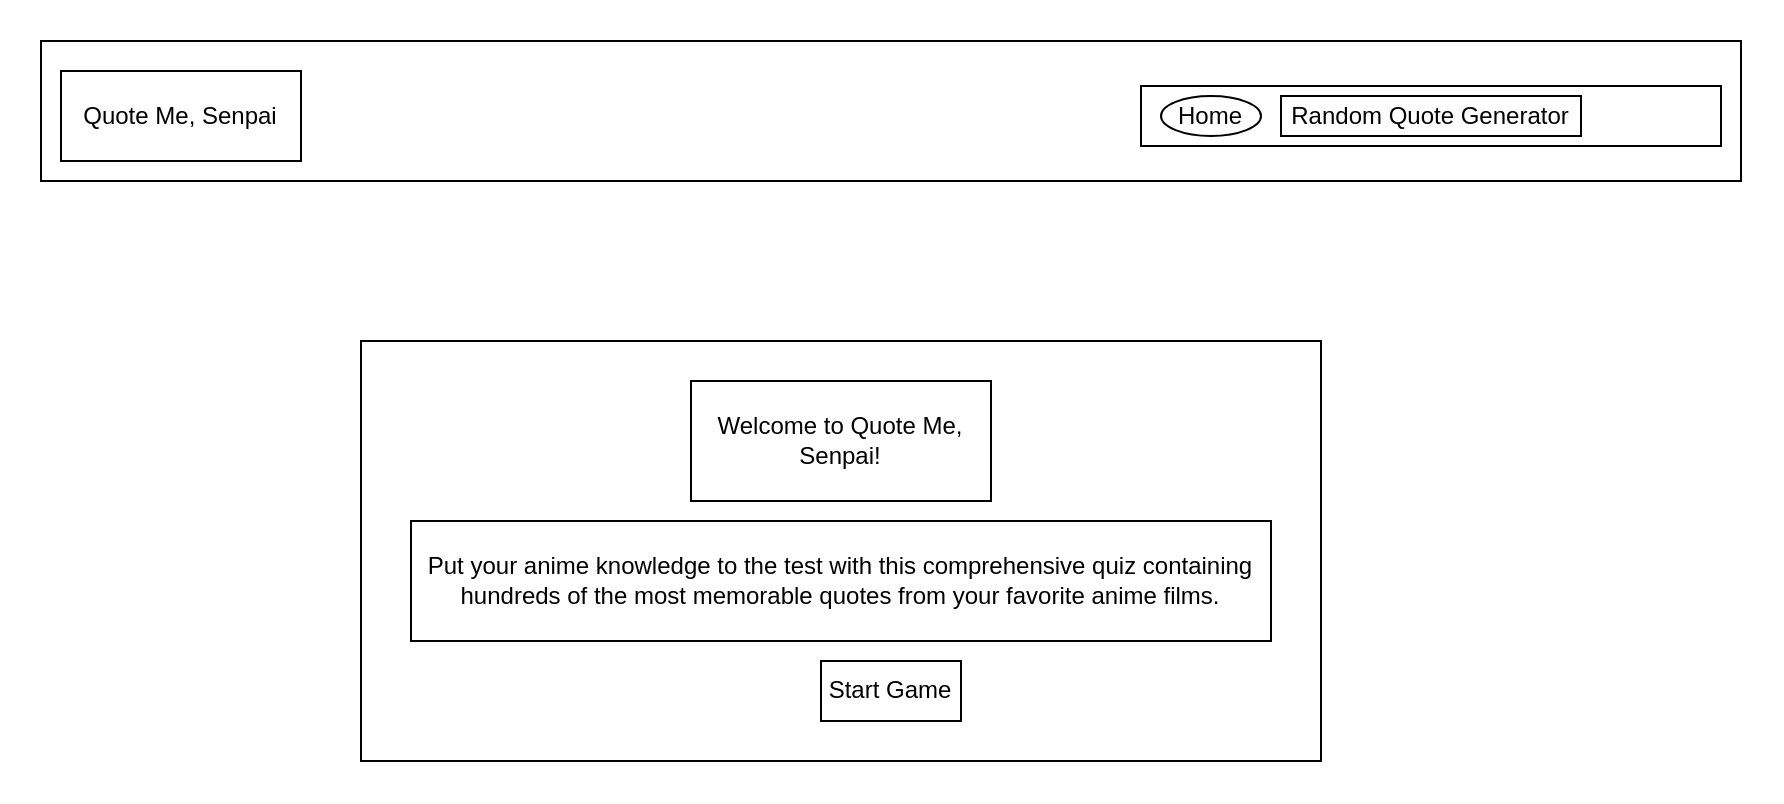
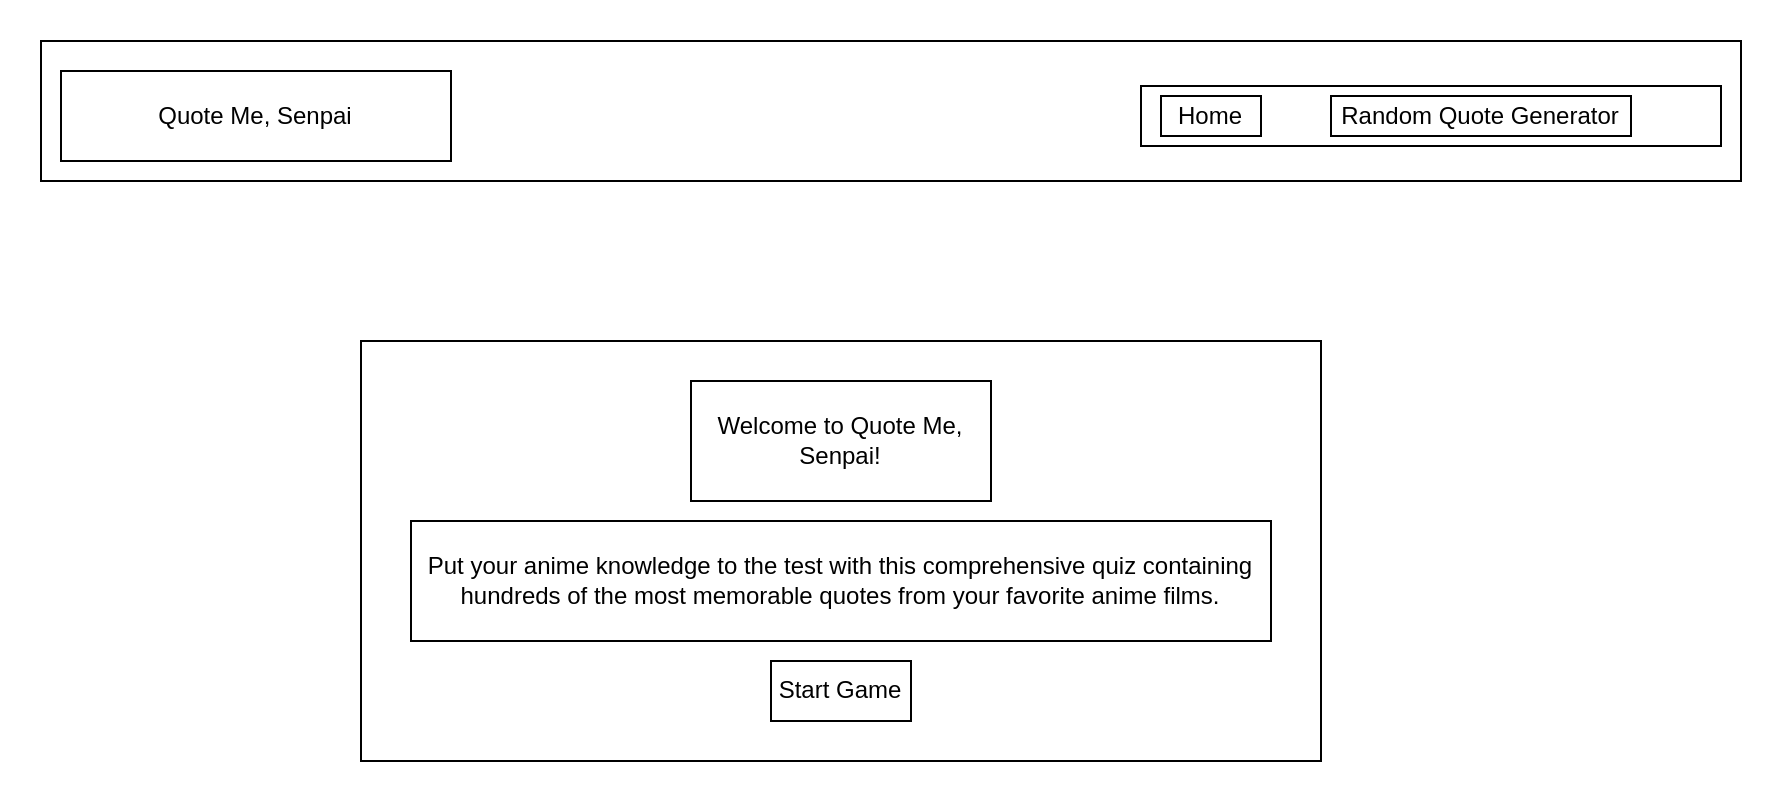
(181, 116) -> (256, 116)
(1211, 116) -> (1211, 116)
(1431, 116) -> (1481, 116)
(891, 691) -> (841, 691)
